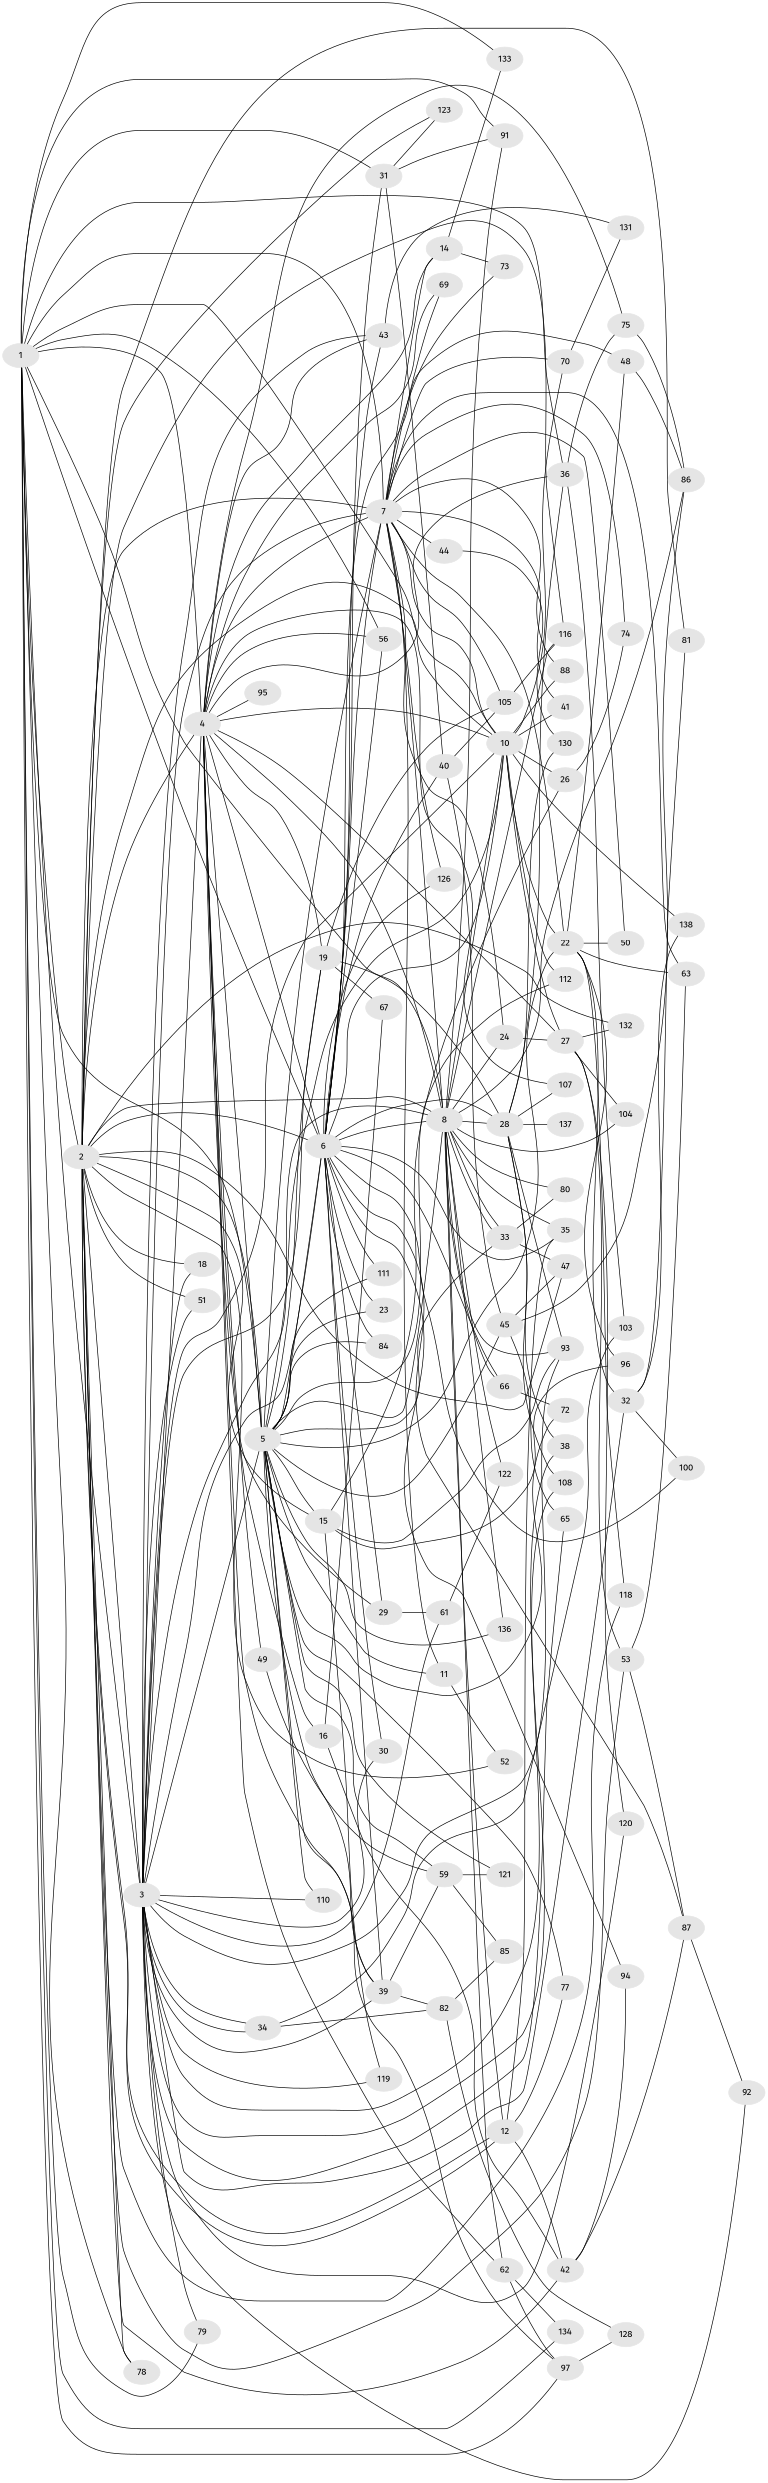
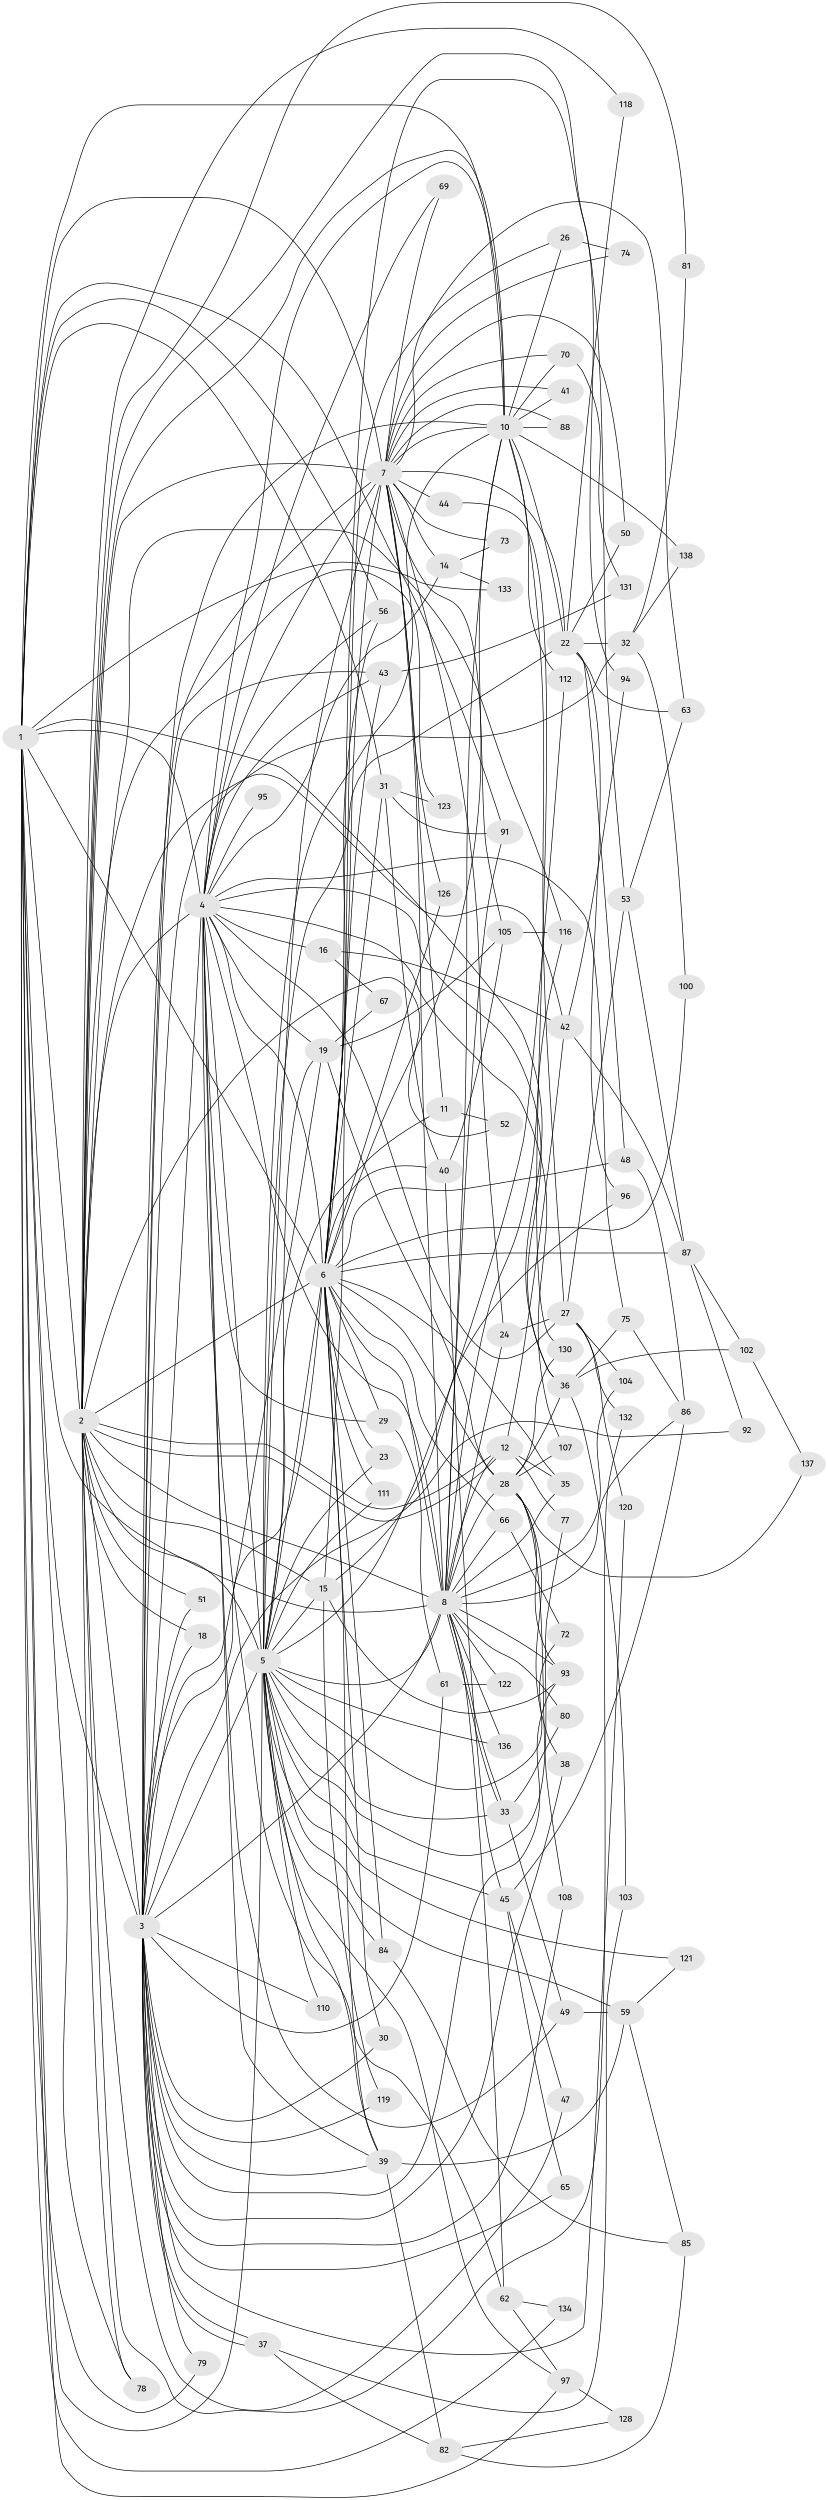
(535, 1252) -> (535, 1913)
none -> (747, 1350)
(263, 2028) -> (263, 2345)
none -> (490, 2147)
